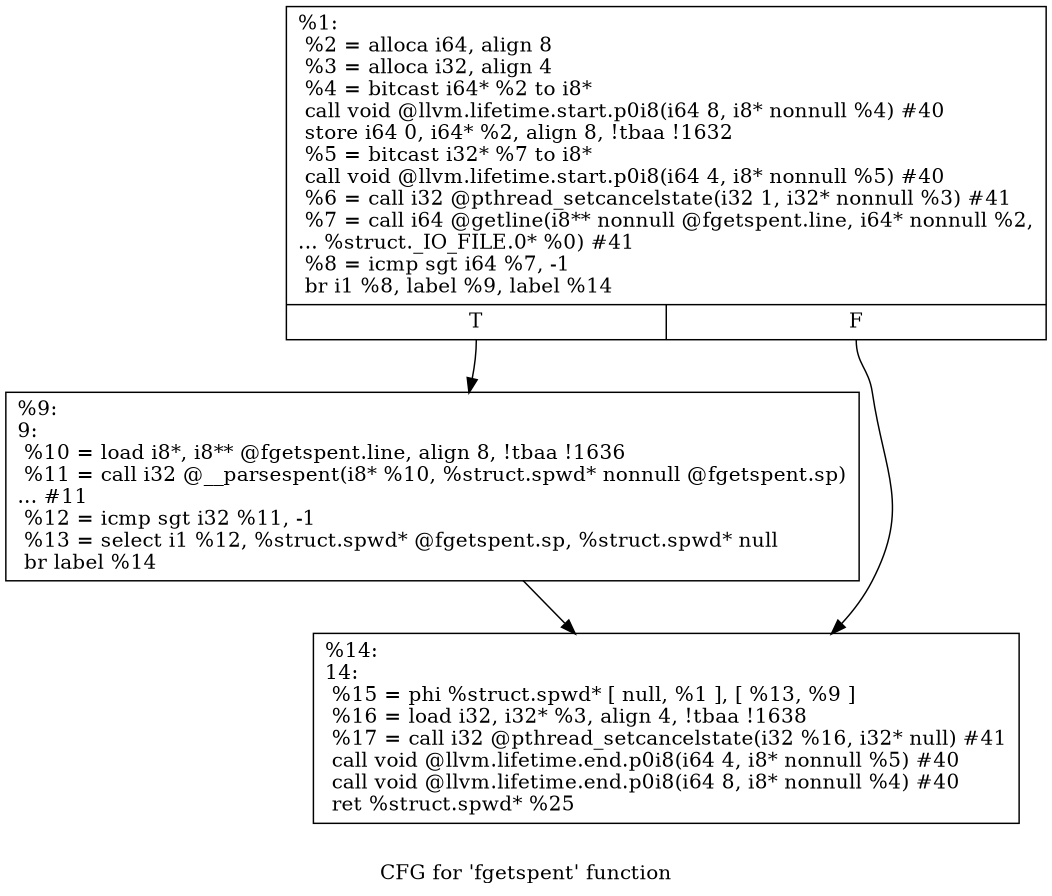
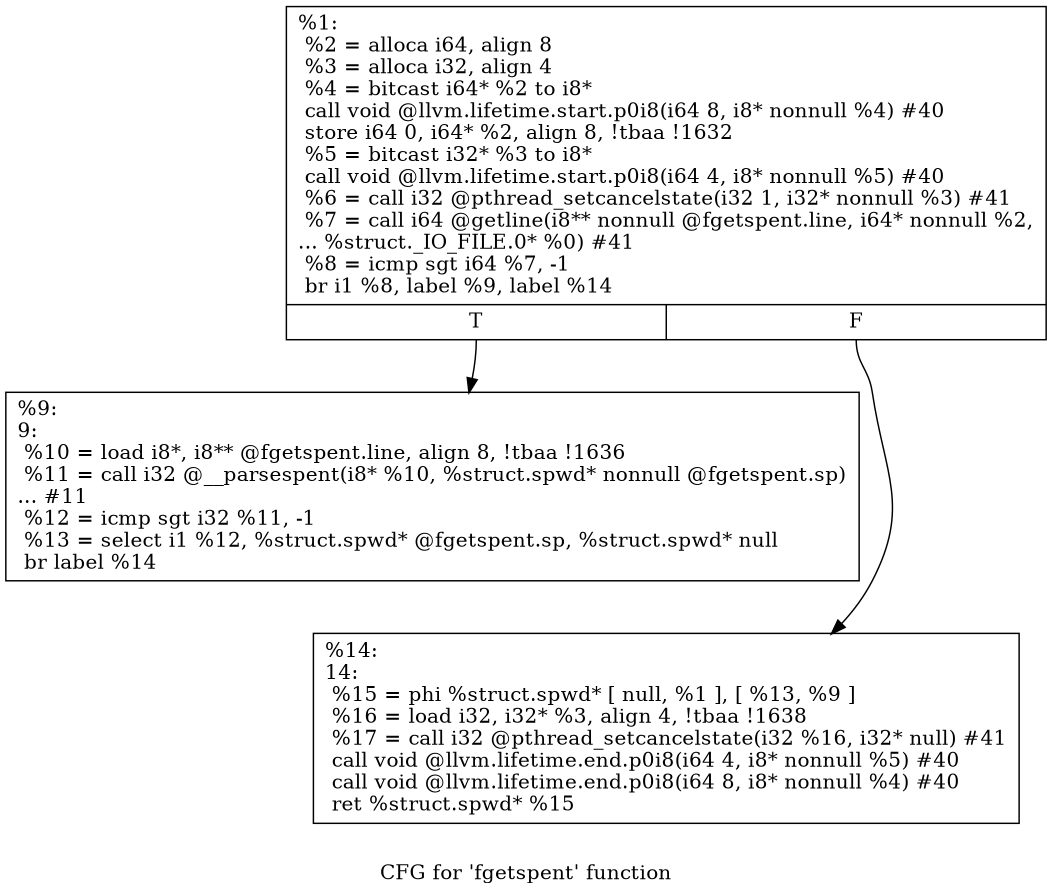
(446, 155) -> (446, 155)
(544, 602) -> none
(451, 804) -> (451, 804)
